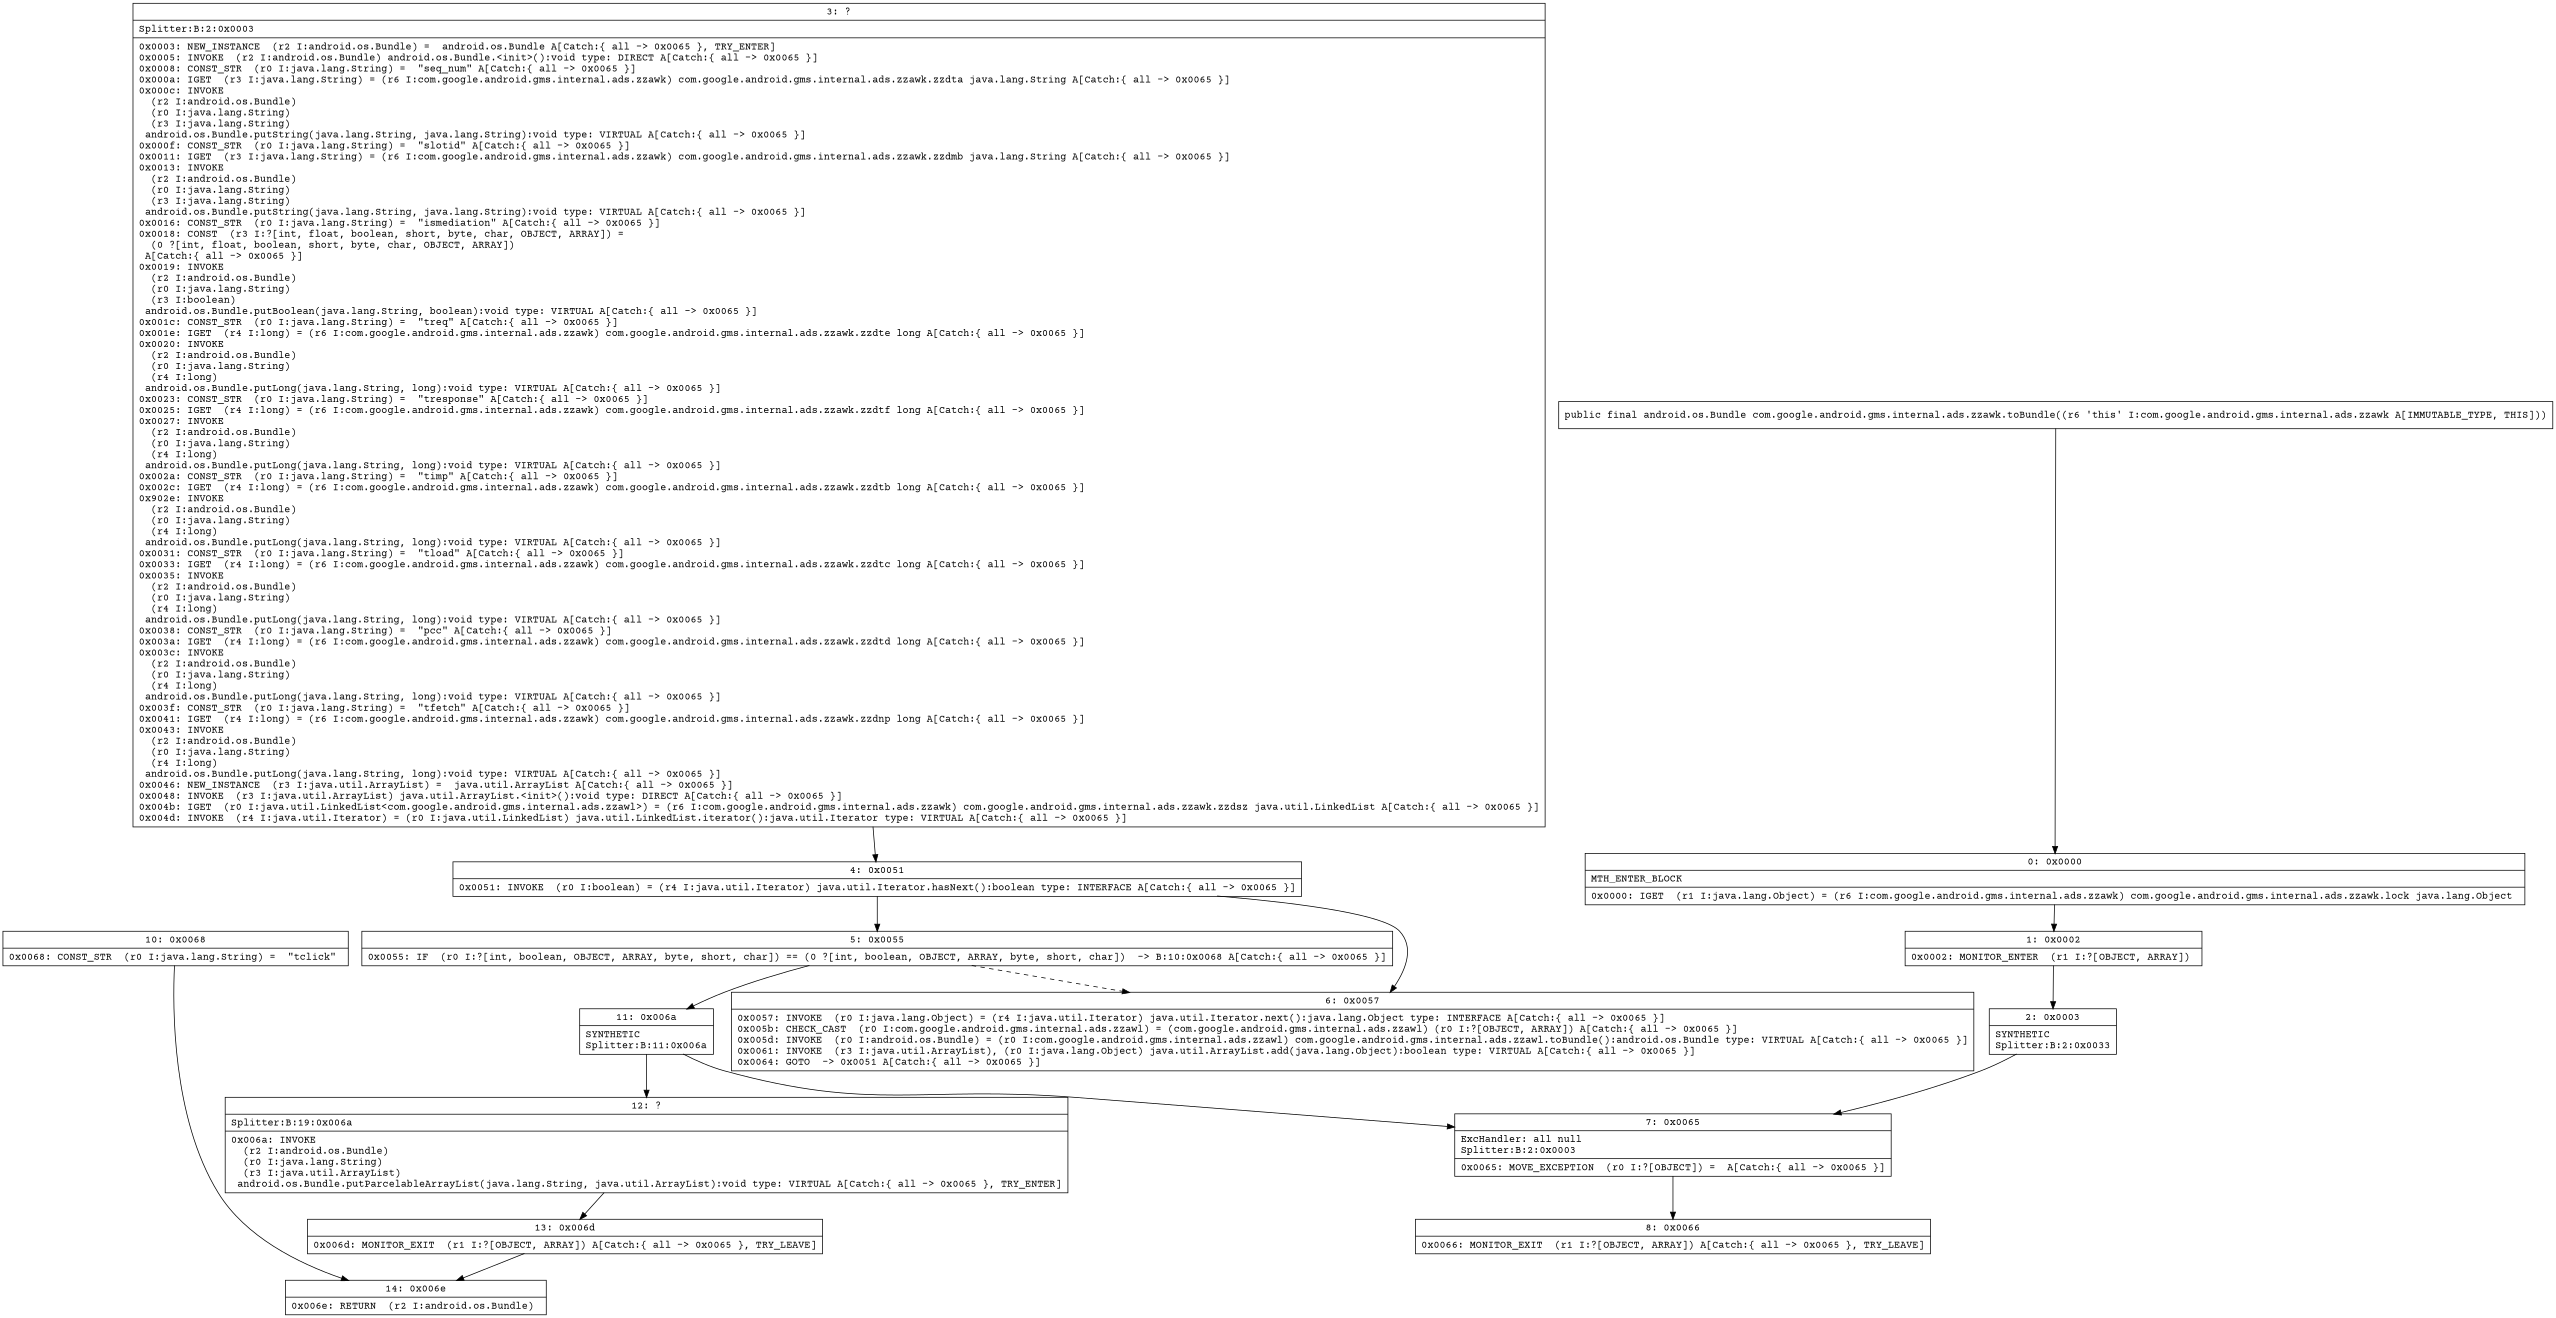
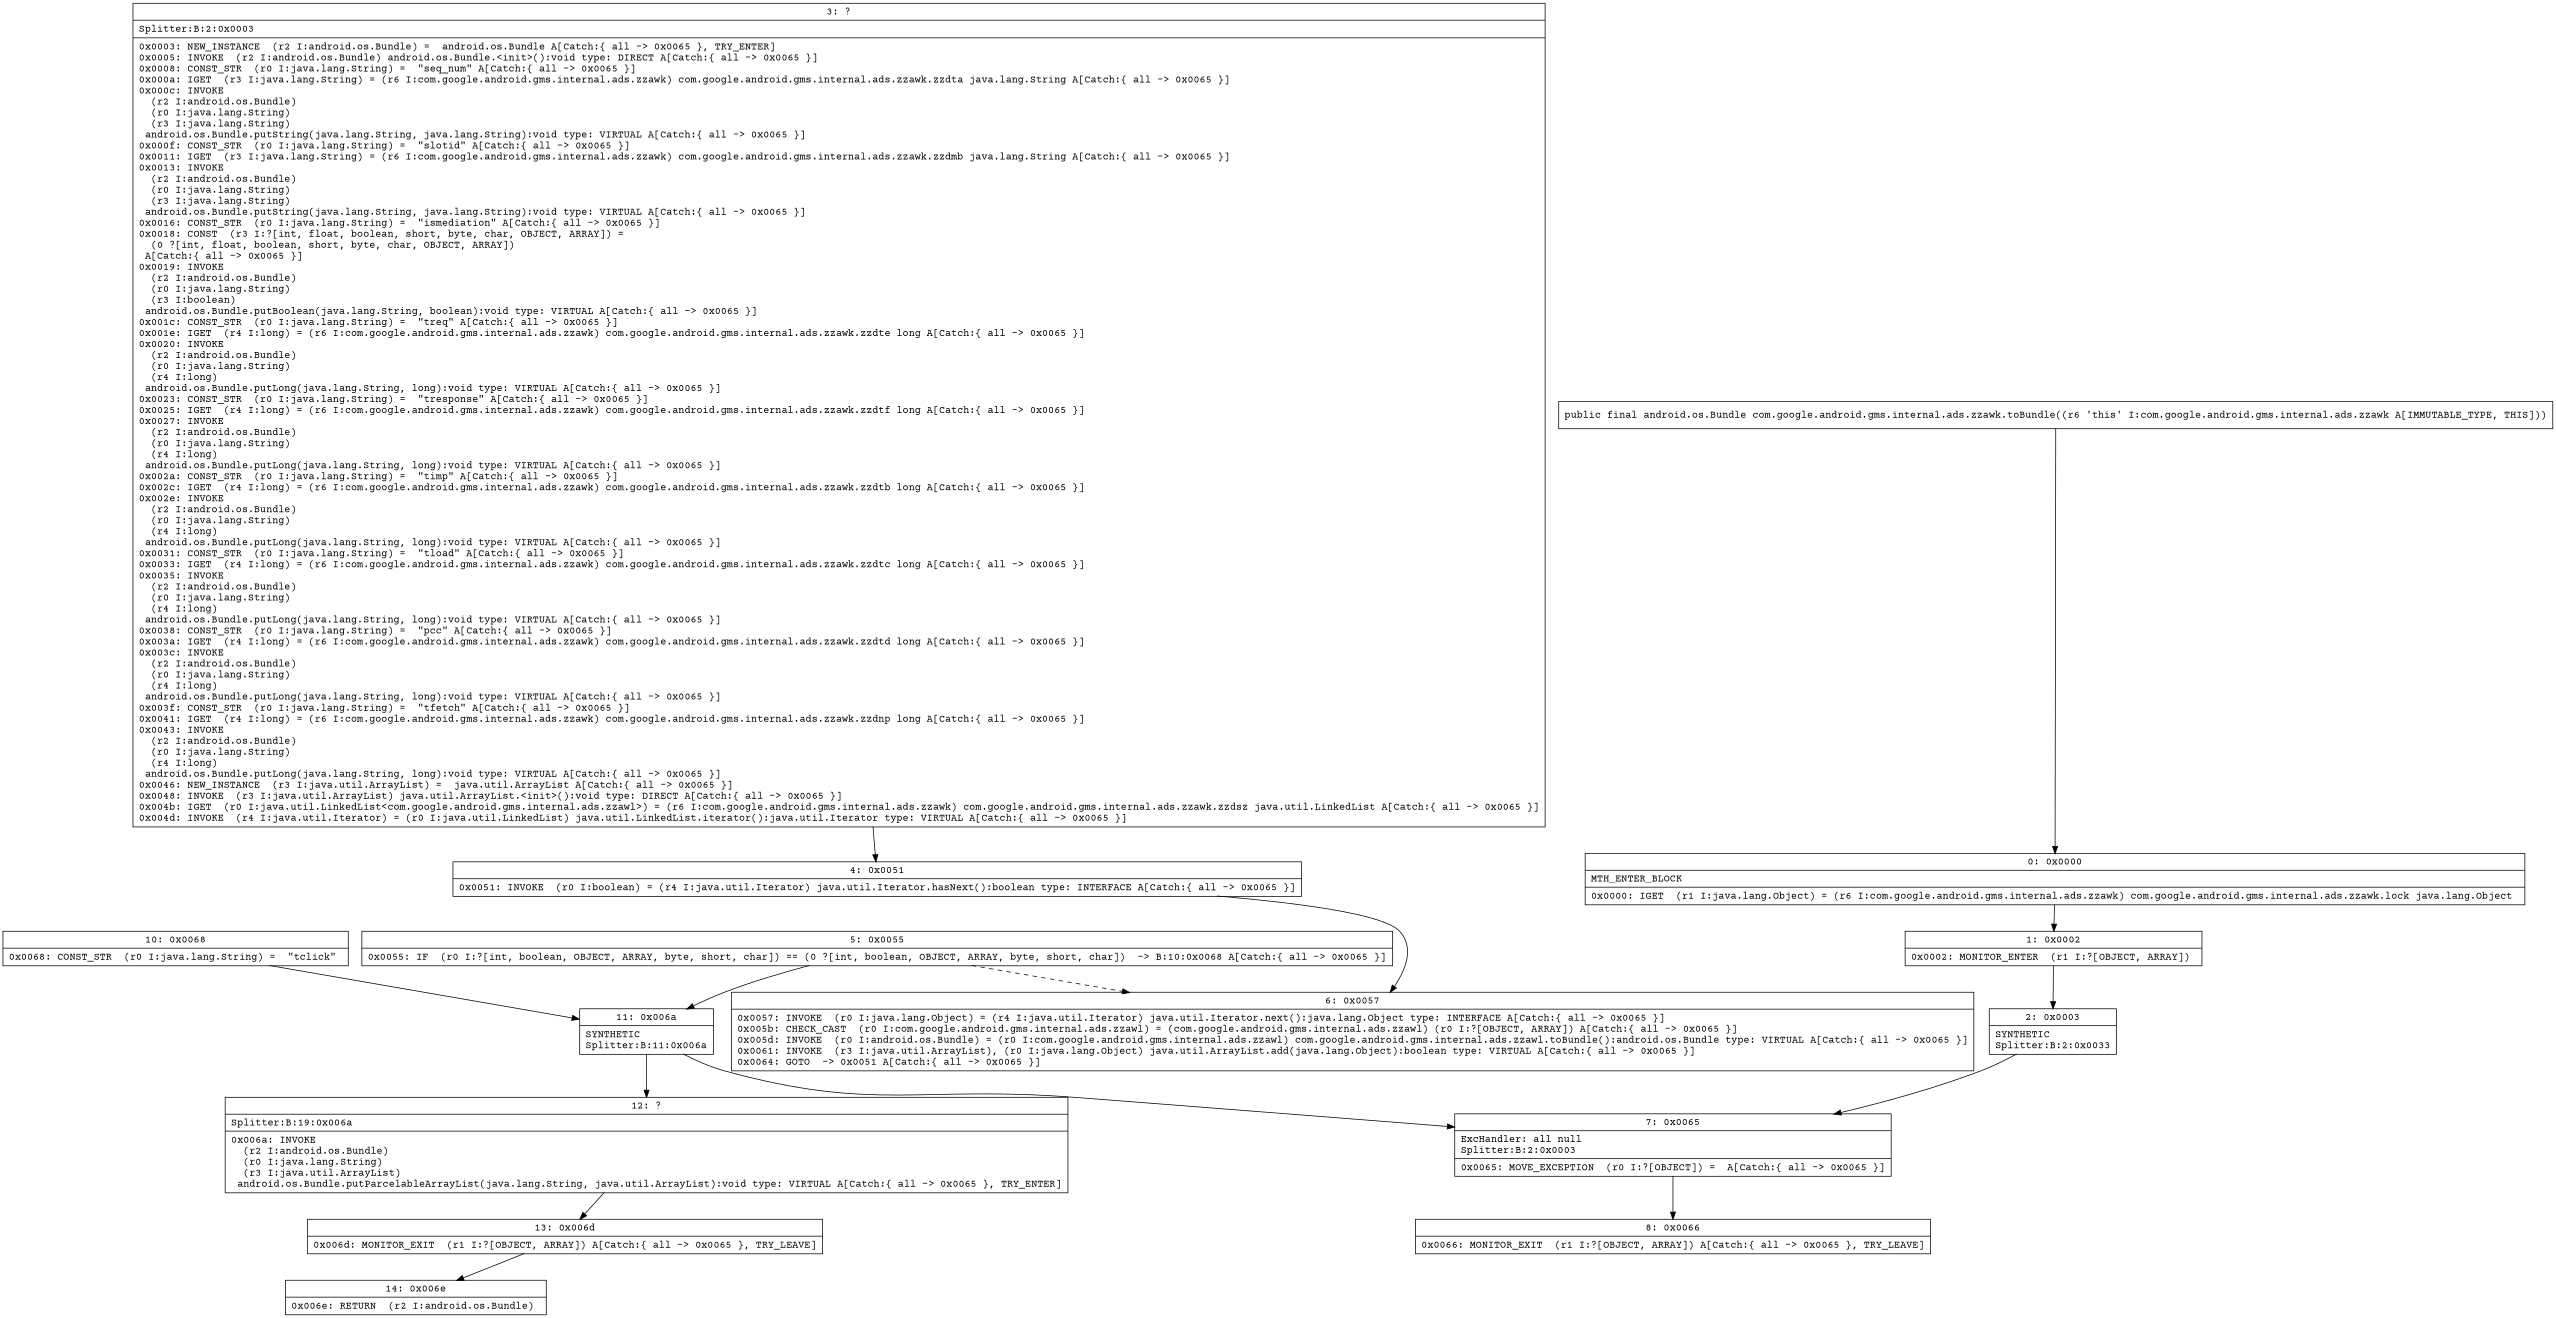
(188, 498) -> (188, 498)
(877, 910) -> none
(200, 1156) -> (421, 992)
